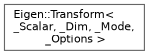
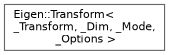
(74, 27) -> (85, 27)
